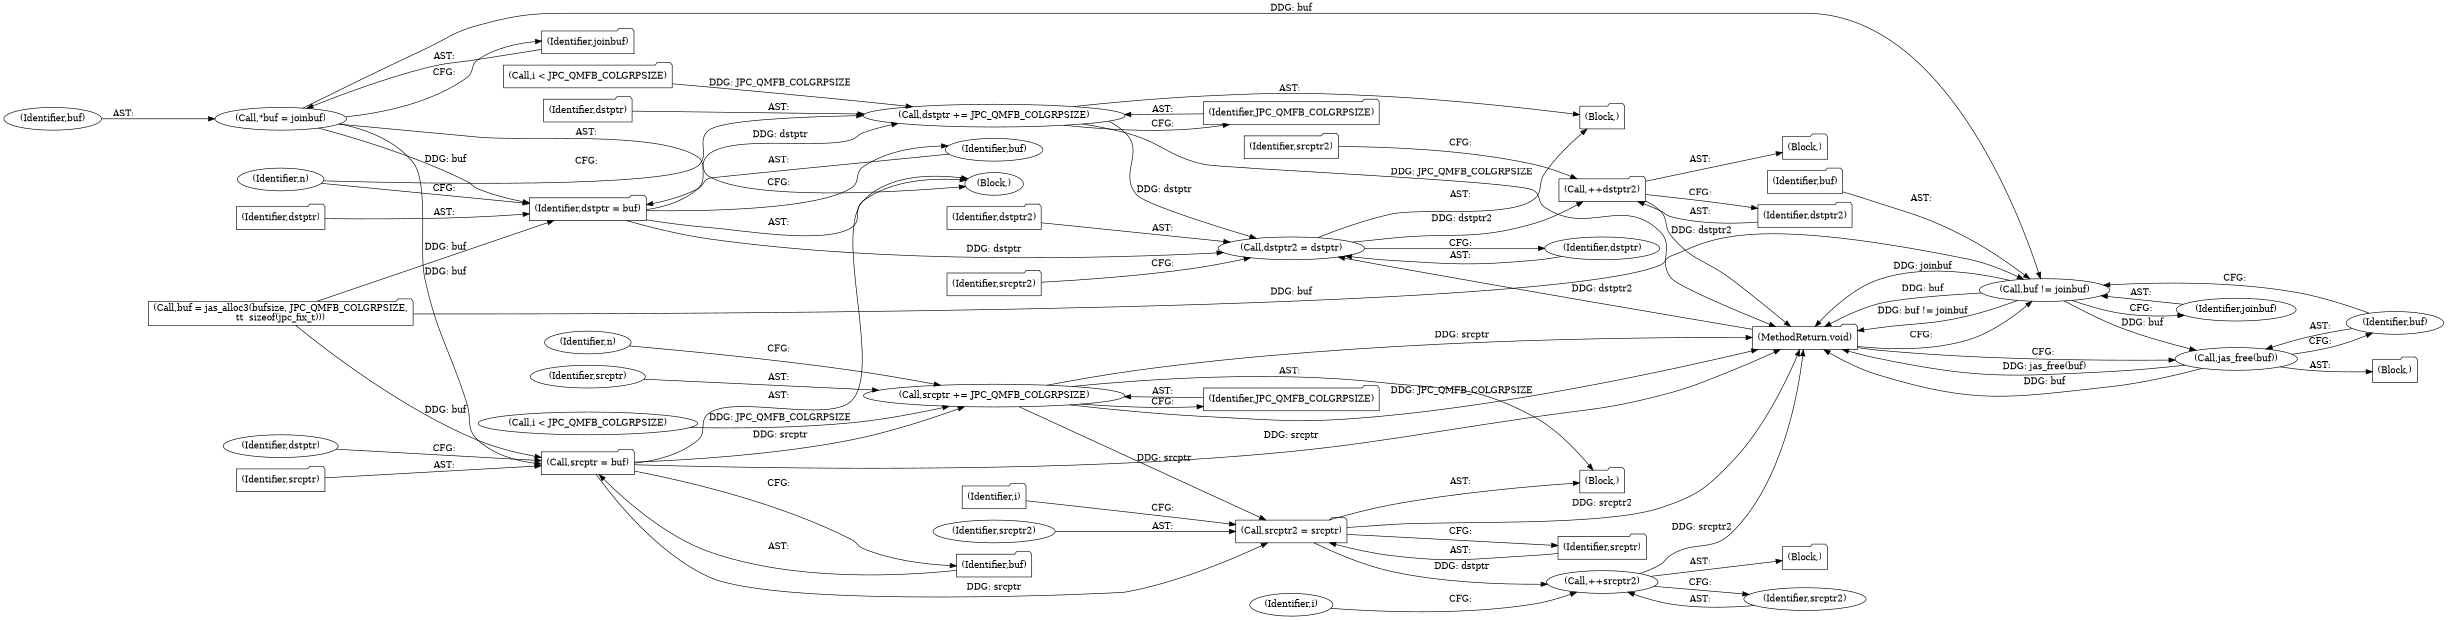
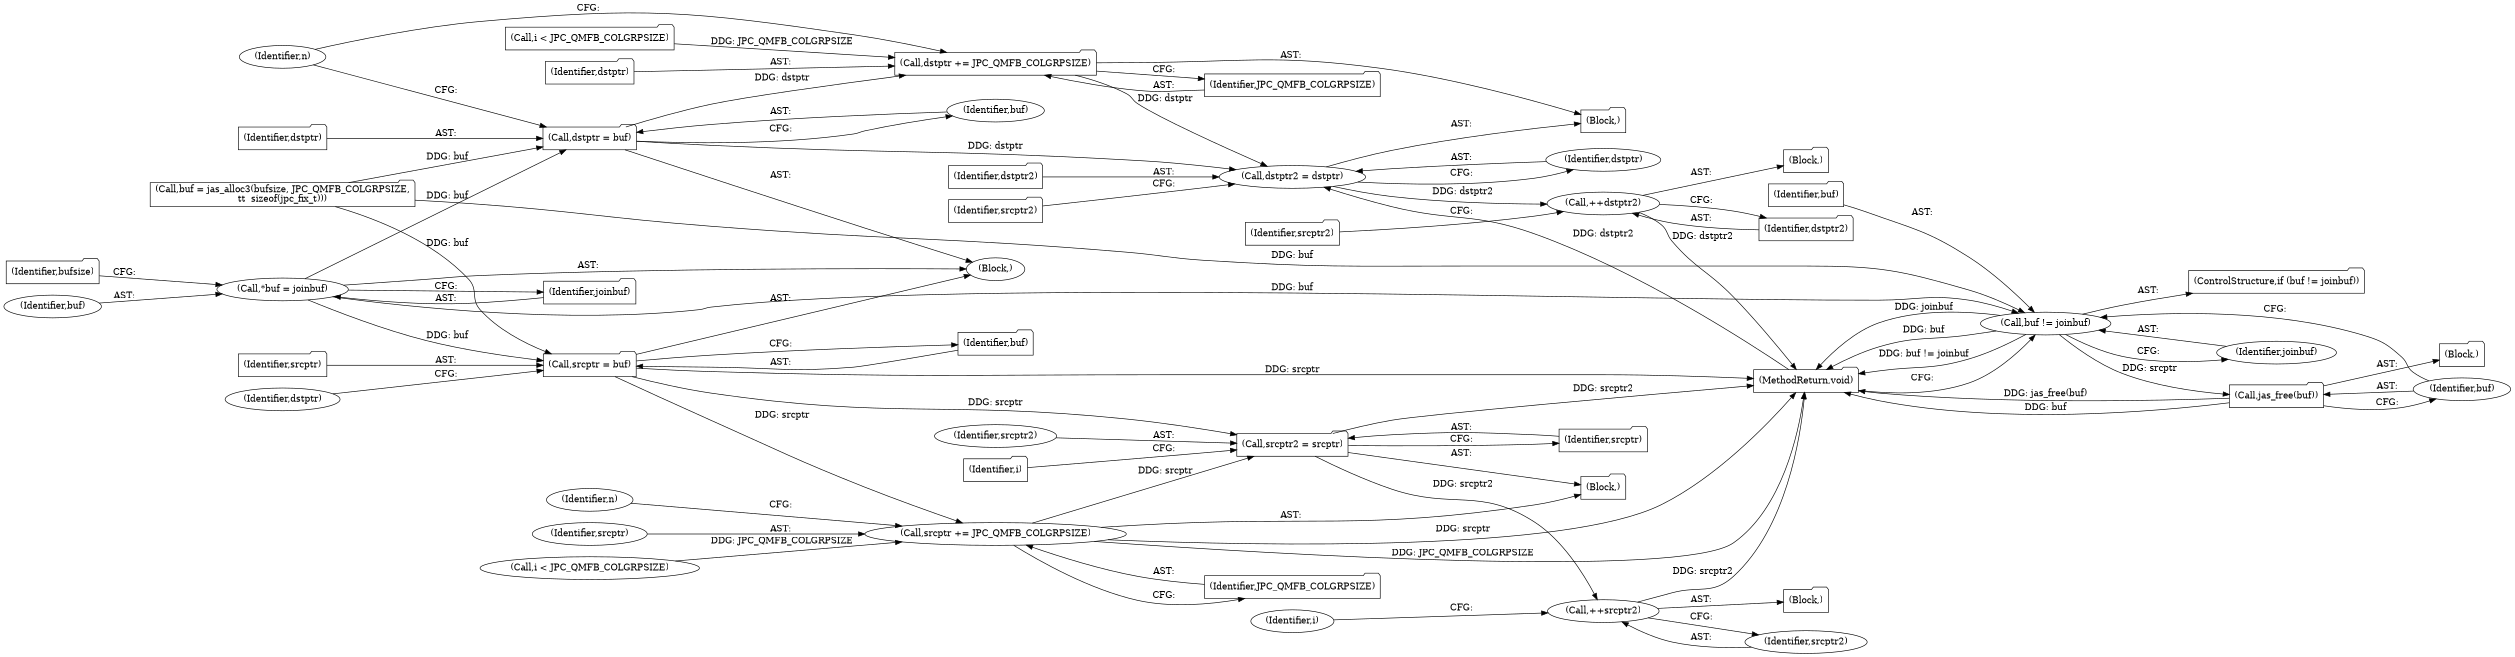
(994, 116) -> (996, 64)
(1455, 181) -> none
(1602, 190) -> (1603, 203)
(588, 209) -> (590, 138)
none -> (53, 272)
none -> (2277, 282)
(2142, 323) -> (2150, 369)
(2013, 358) -> none
(2236, 359) -> (2277, 396)
(1462, 567) -> (1463, 484)
